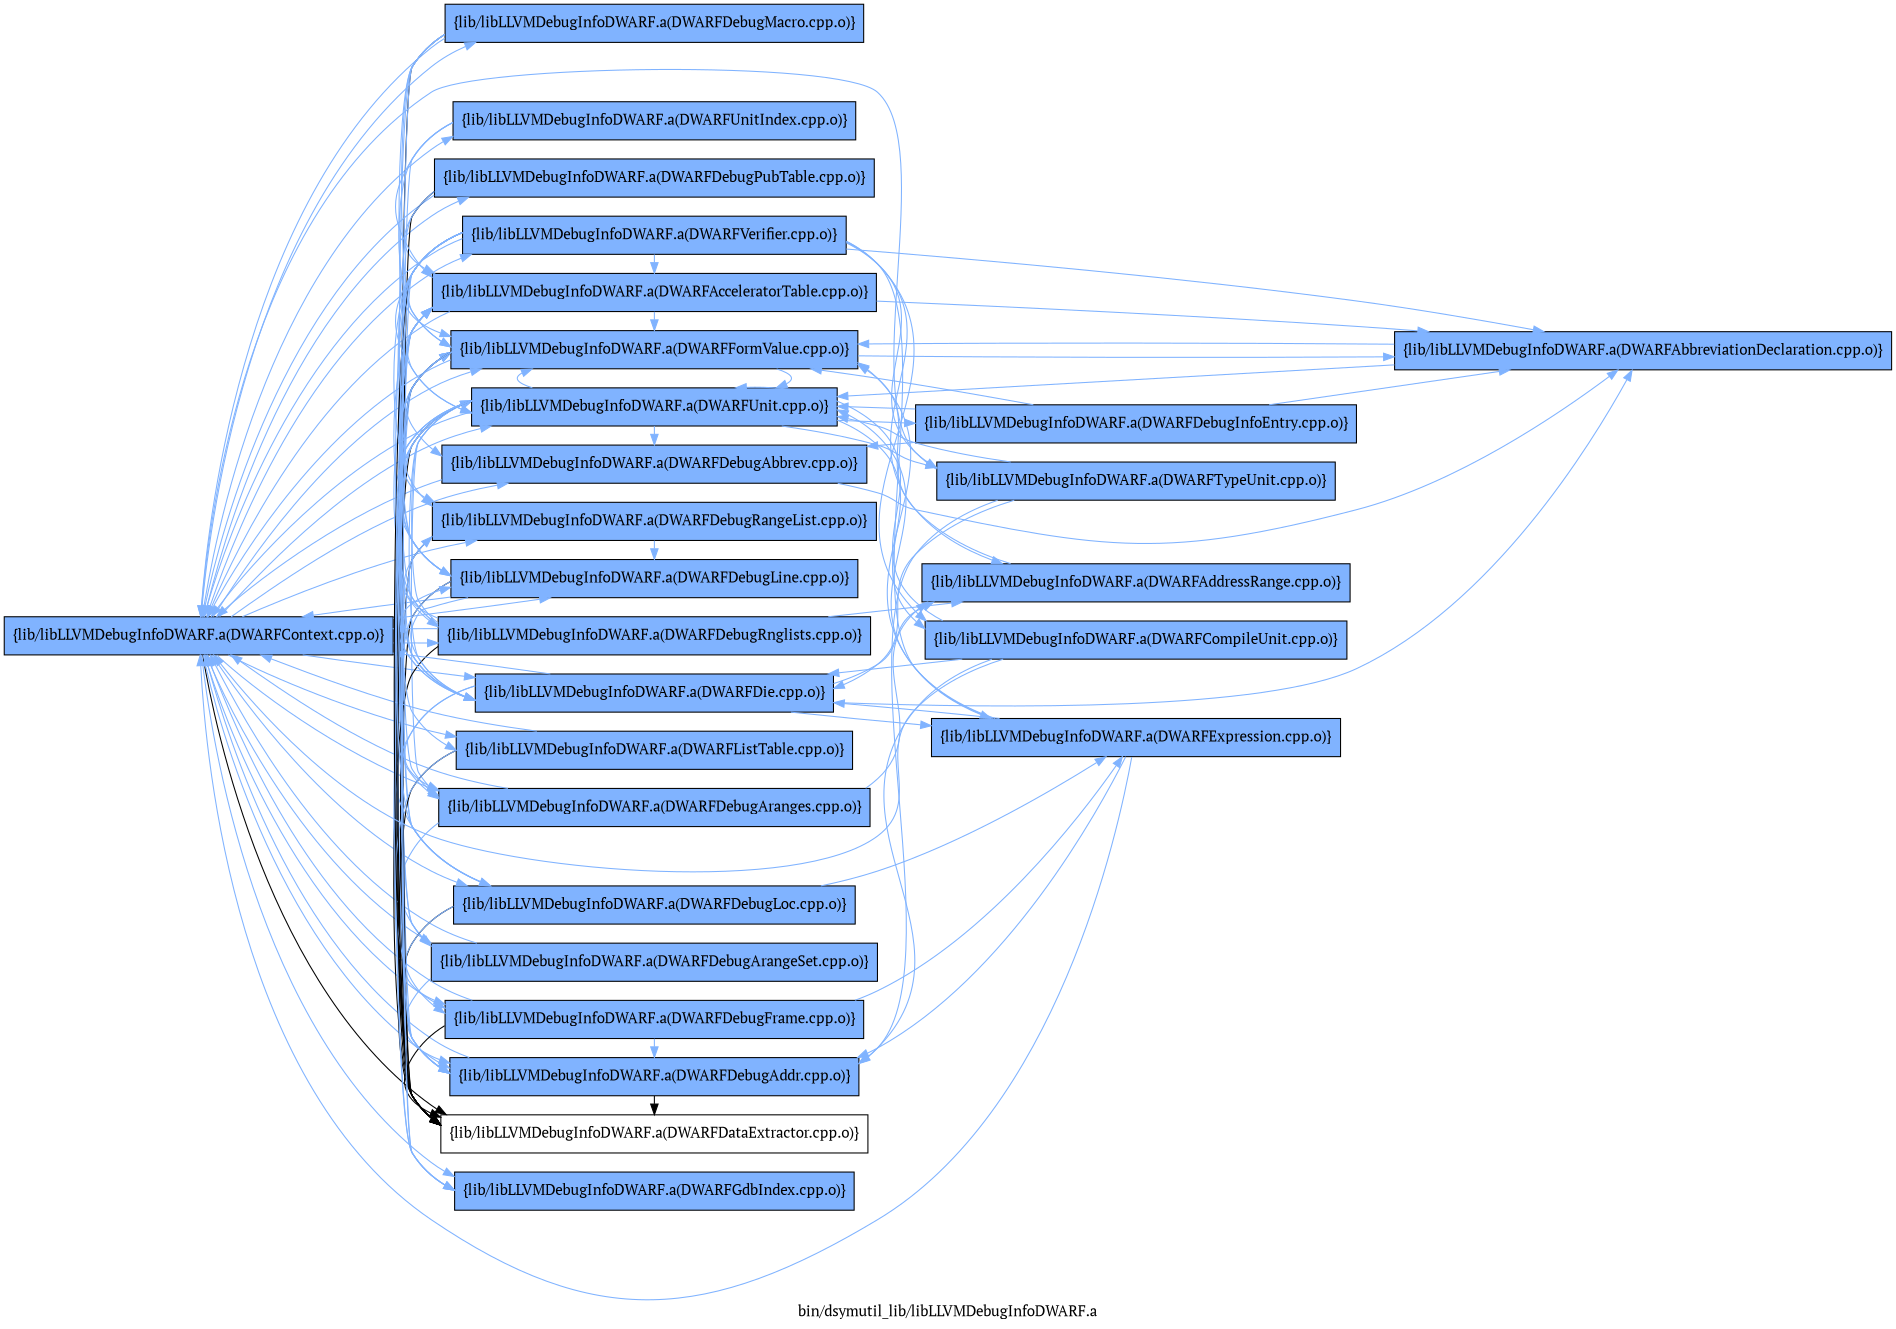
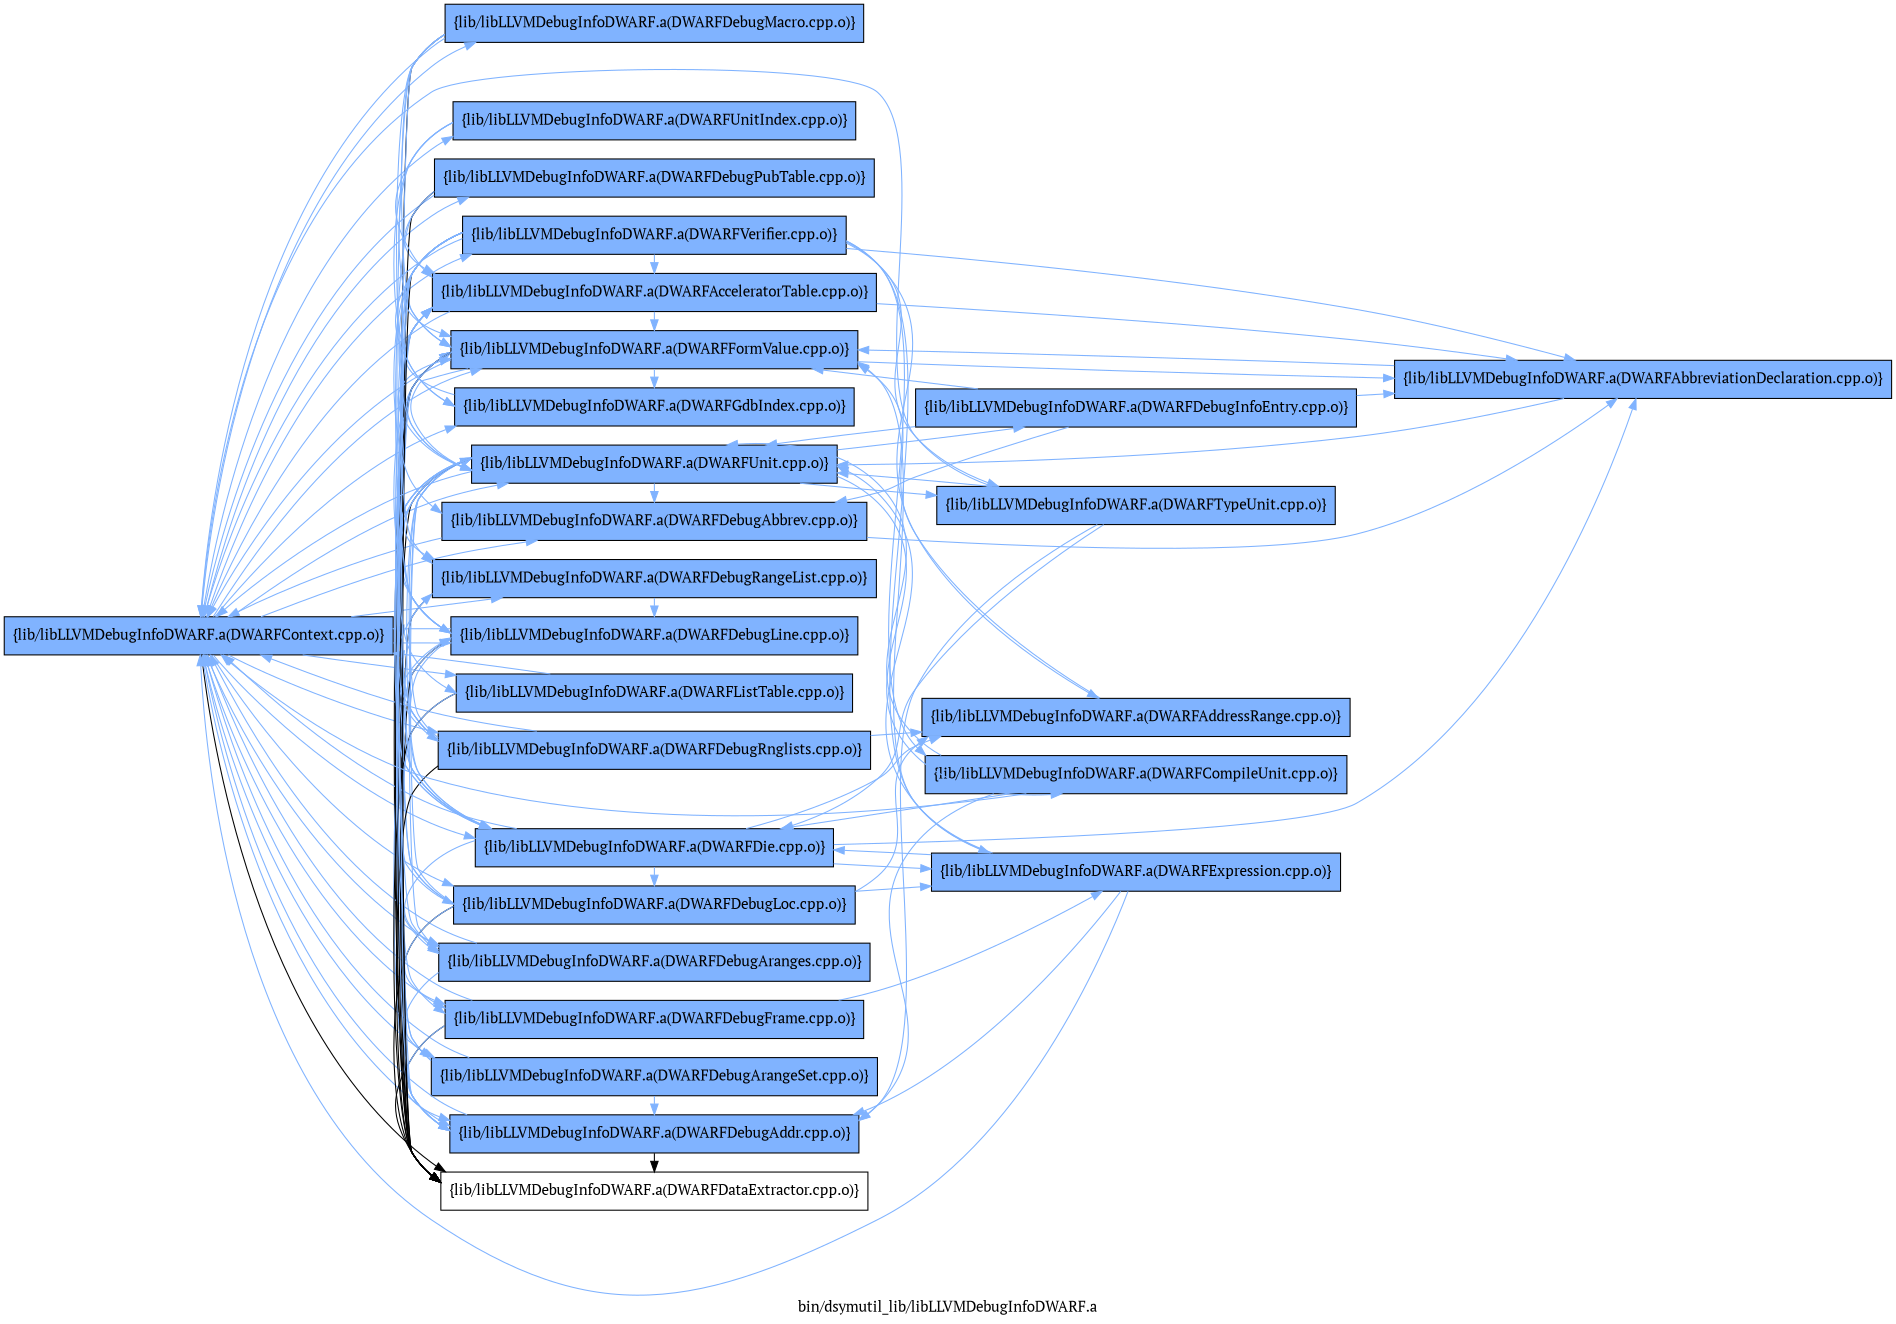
none -> (411, 680)
(897, 701) -> (891, 860)
